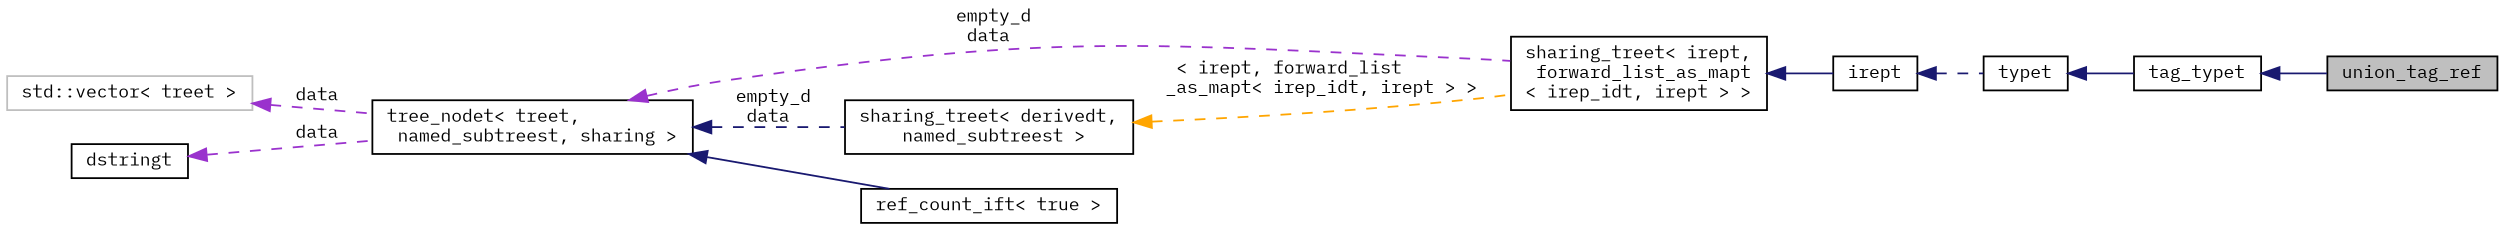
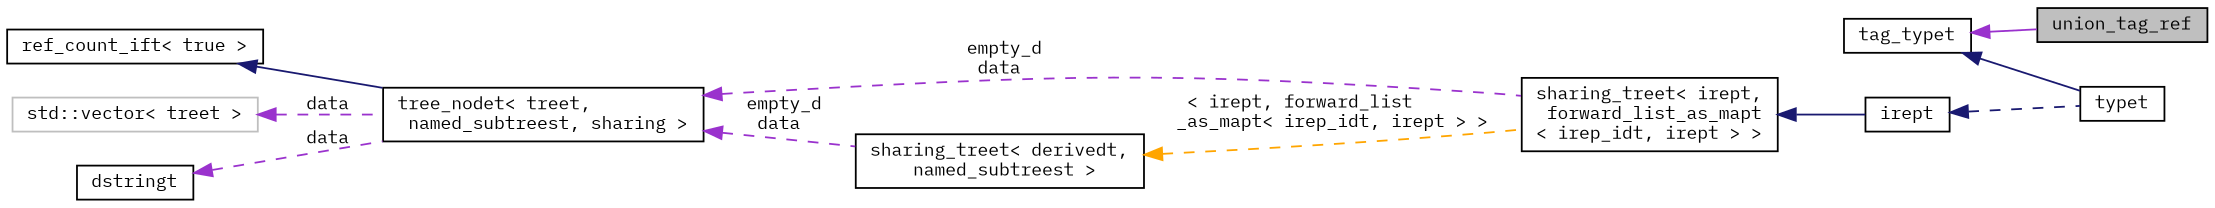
(2110, 73) -> (2030, 75)
(2303, 73) -> (2013, 31)
(778, 127) -> (789, 140)
(798, 173) -> (319, 77)
